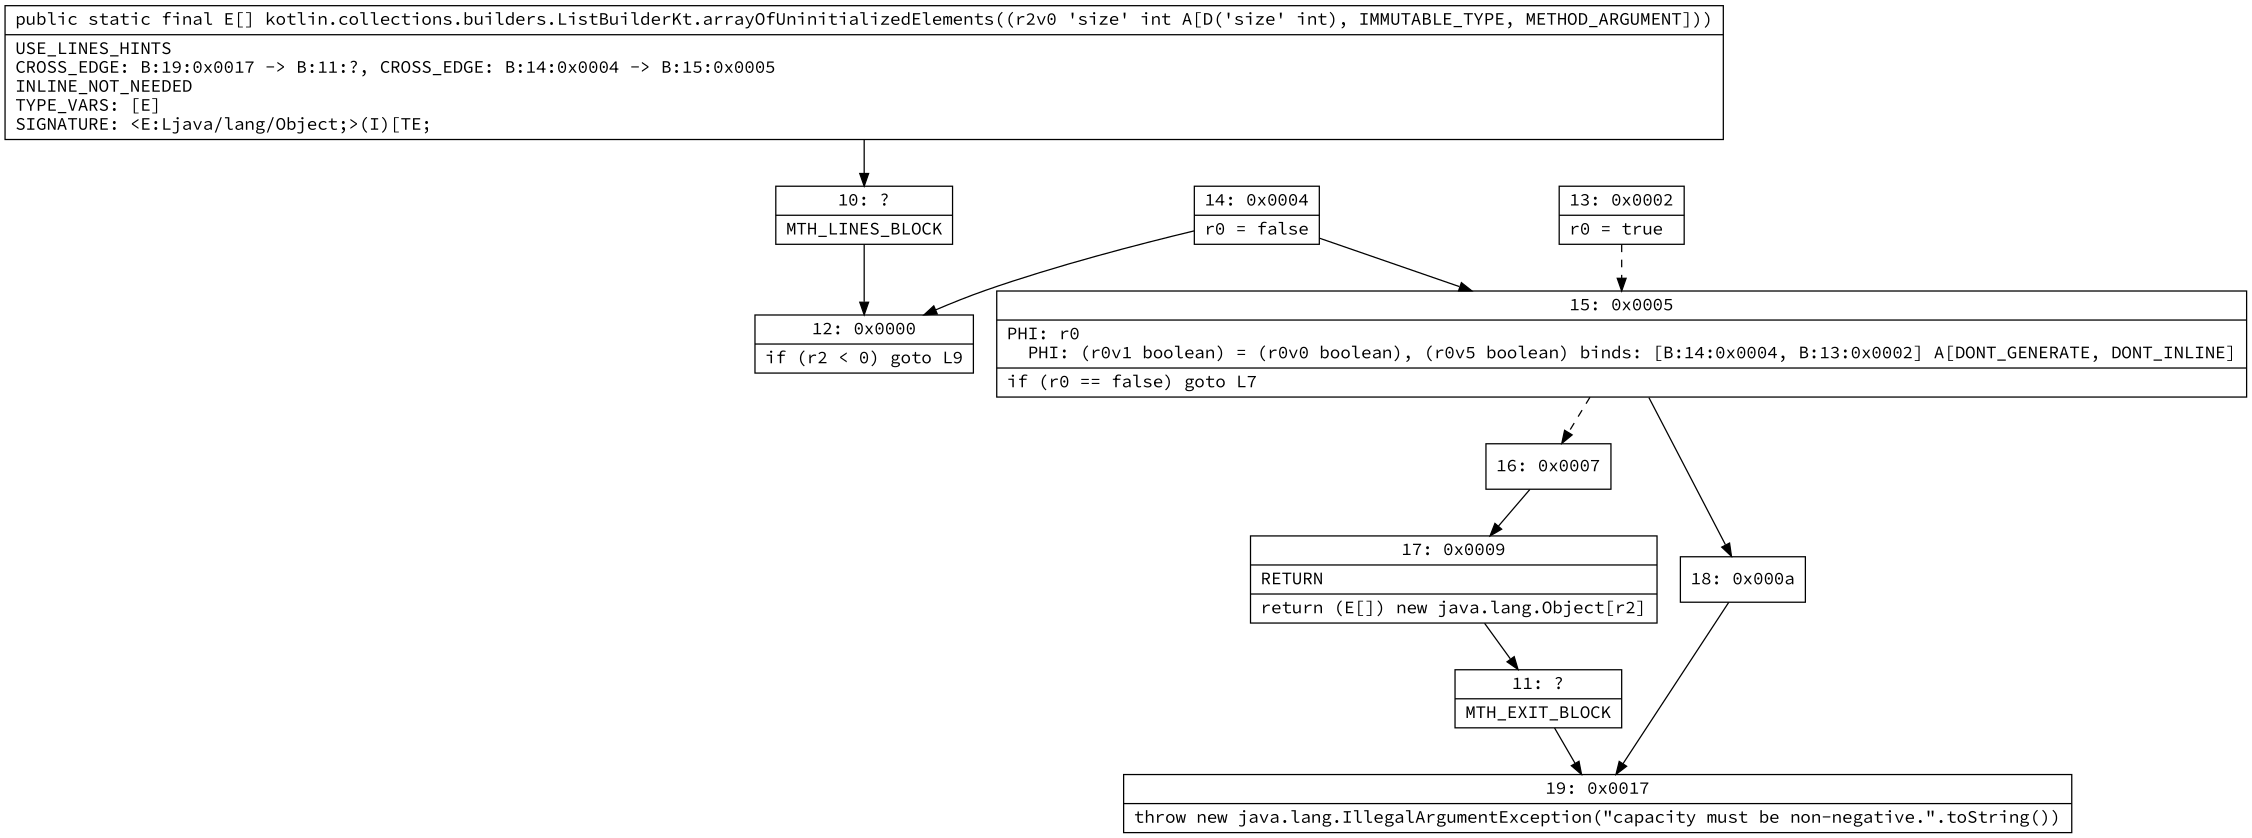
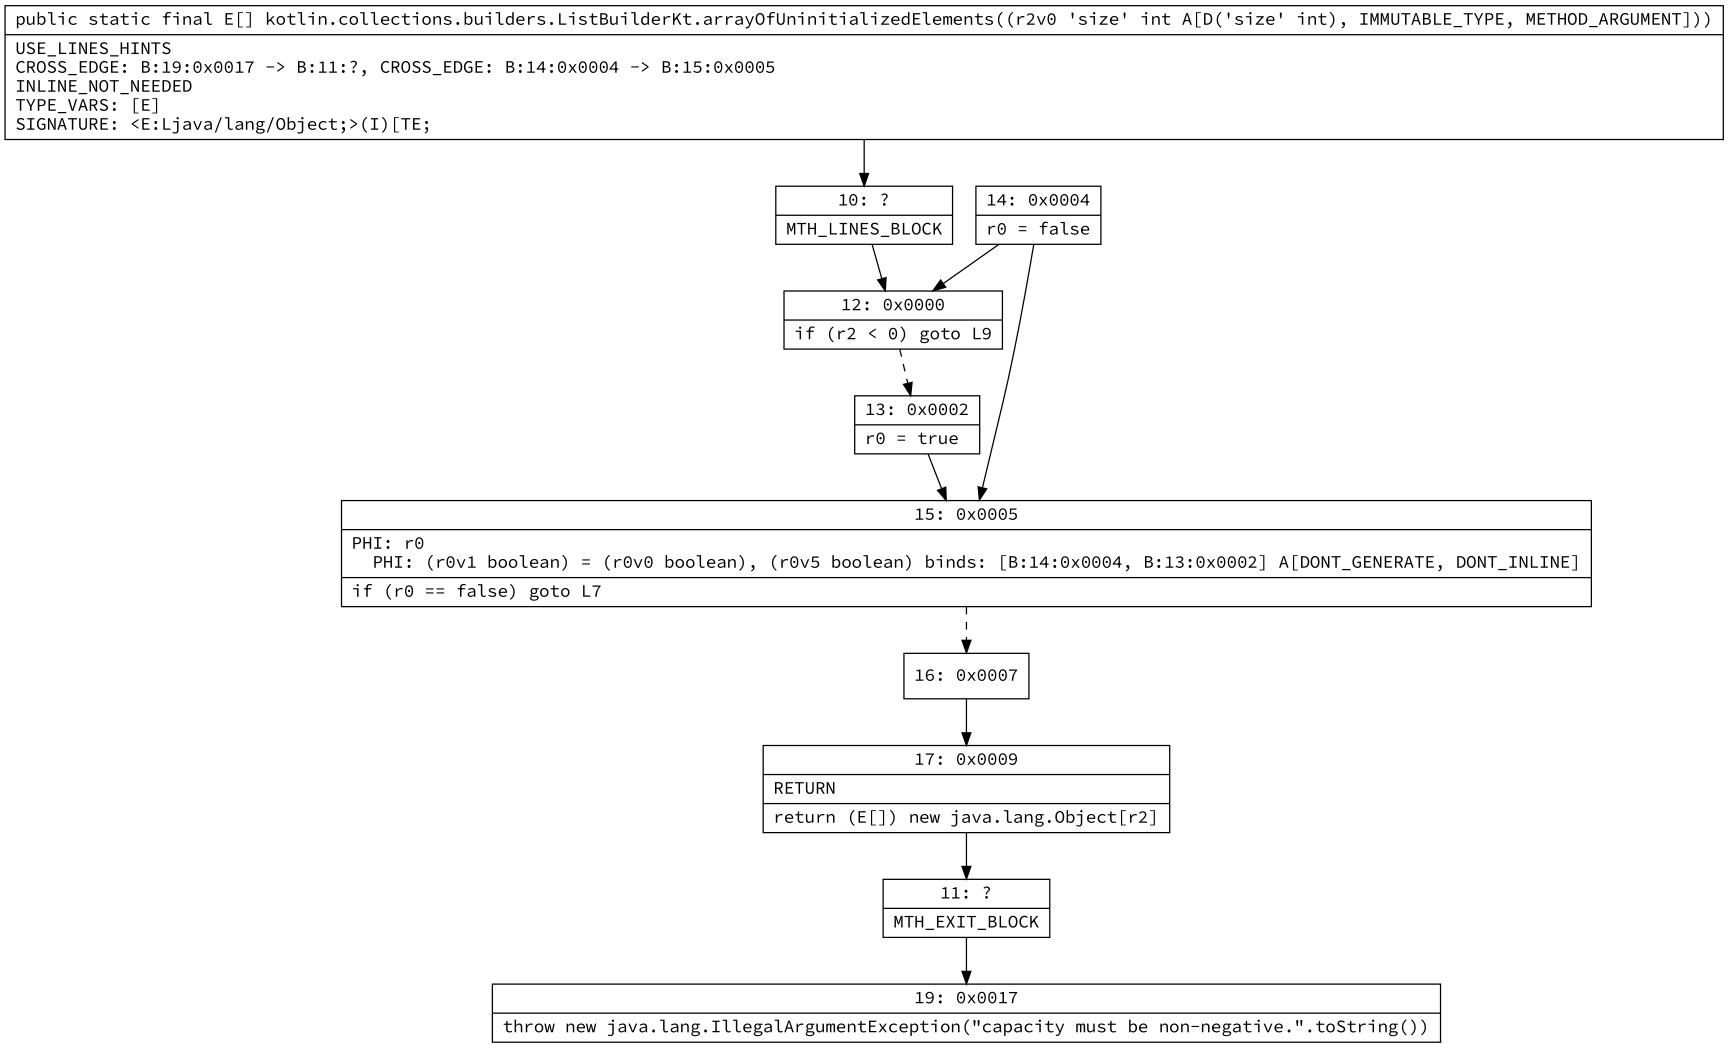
(1622, 261) -> (935, 471)
none -> (904, 366)
(1743, 579) -> none
